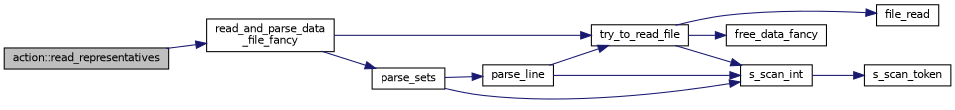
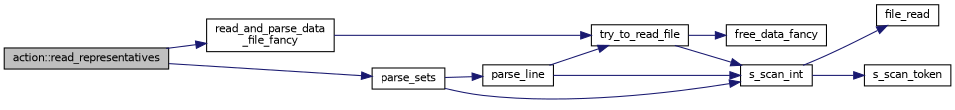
(770, 12) -> (841, 49)
(343, 58) -> (265, 70)
